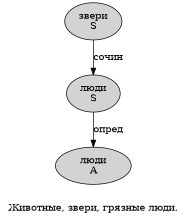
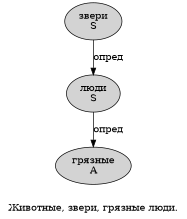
(108, 57) -> (108, 57)
(93, 166) -> (93, 166)
